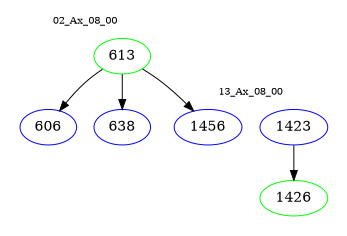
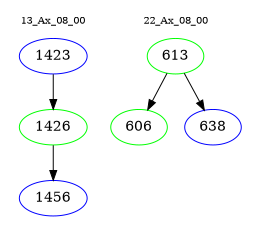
(85, 21) -> (176, 21)
(173, 91) -> (53, 158)
(48, 127) -> (139, 127)
